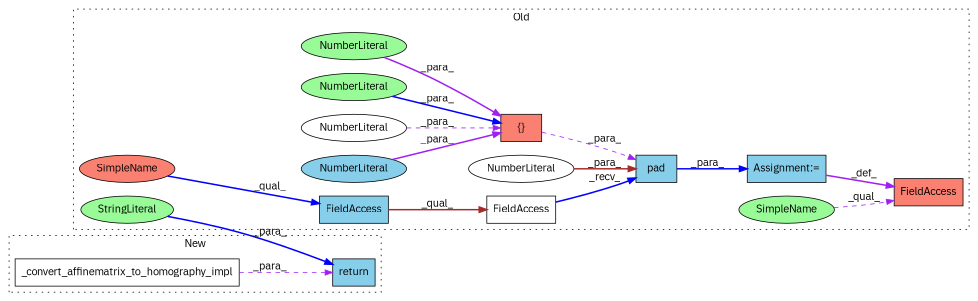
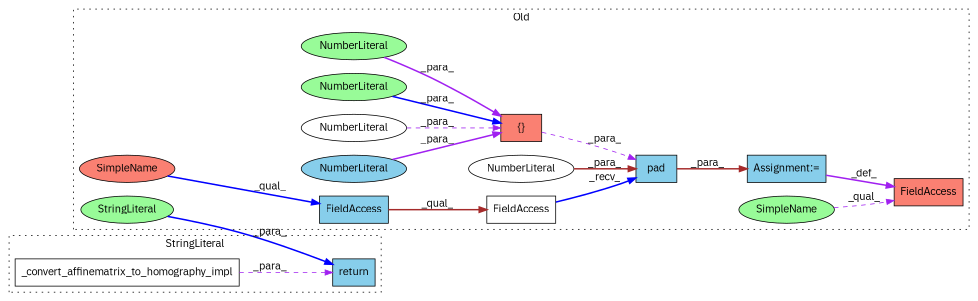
(708, 169) -> (708, 169)
(195, 244) -> (195, 244)
